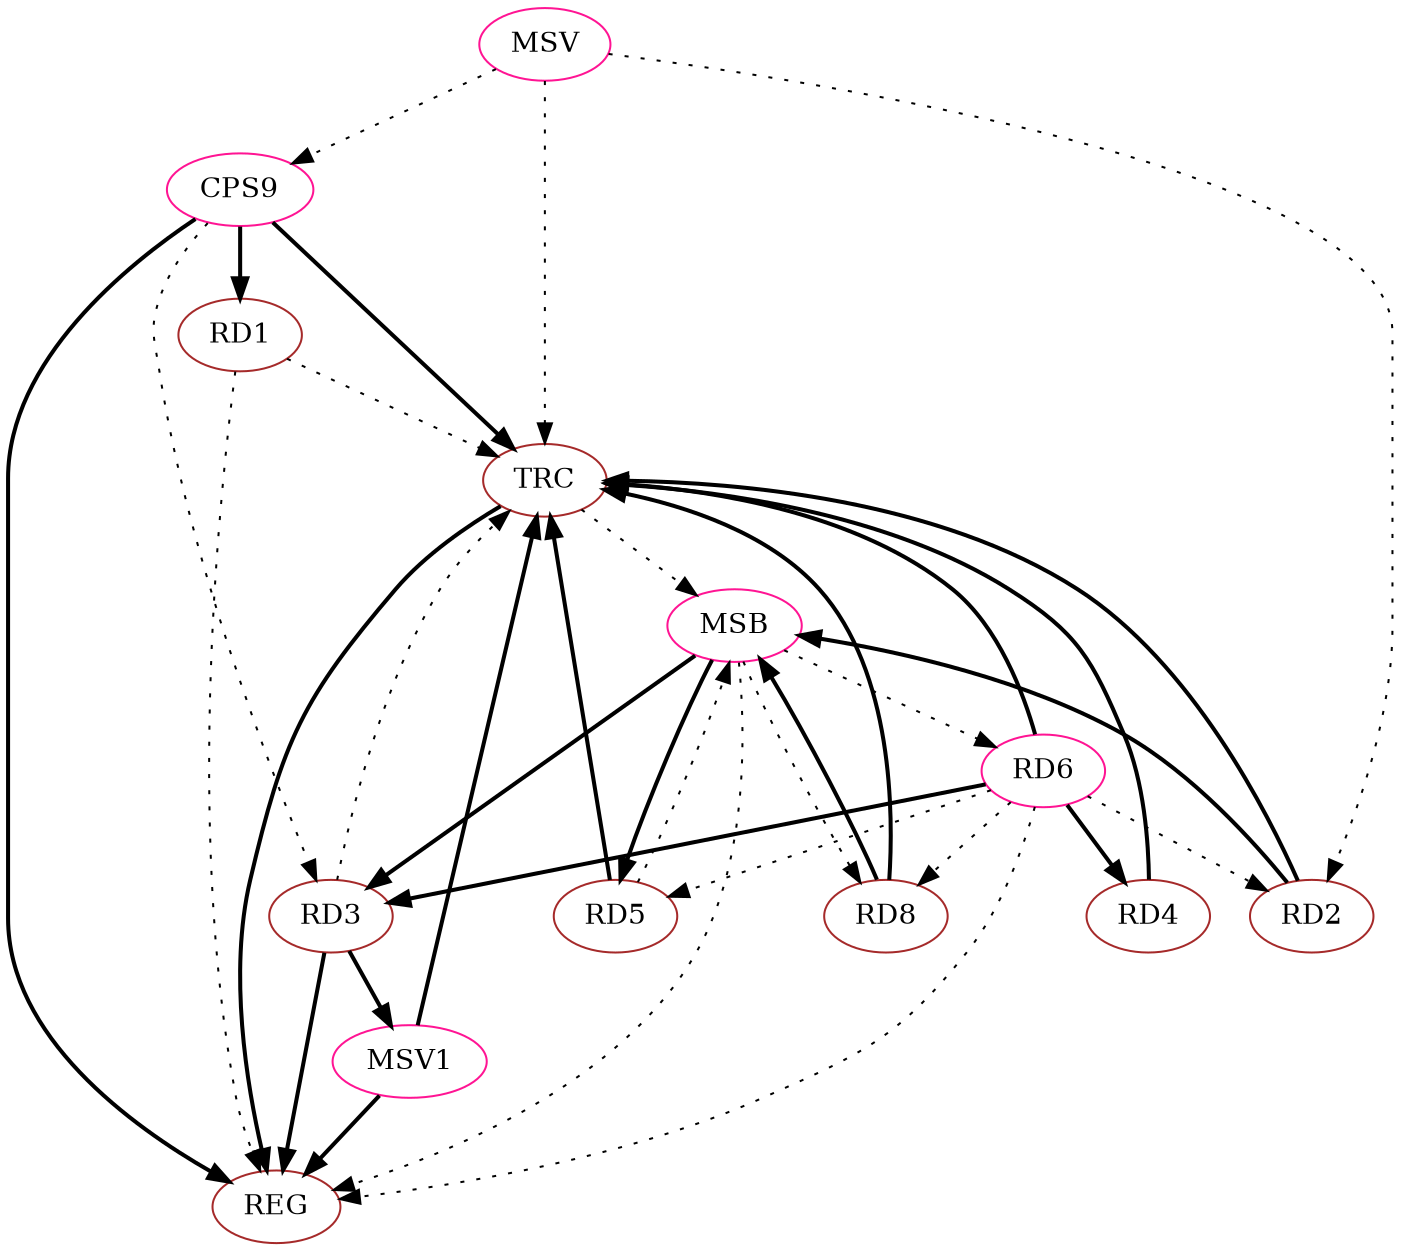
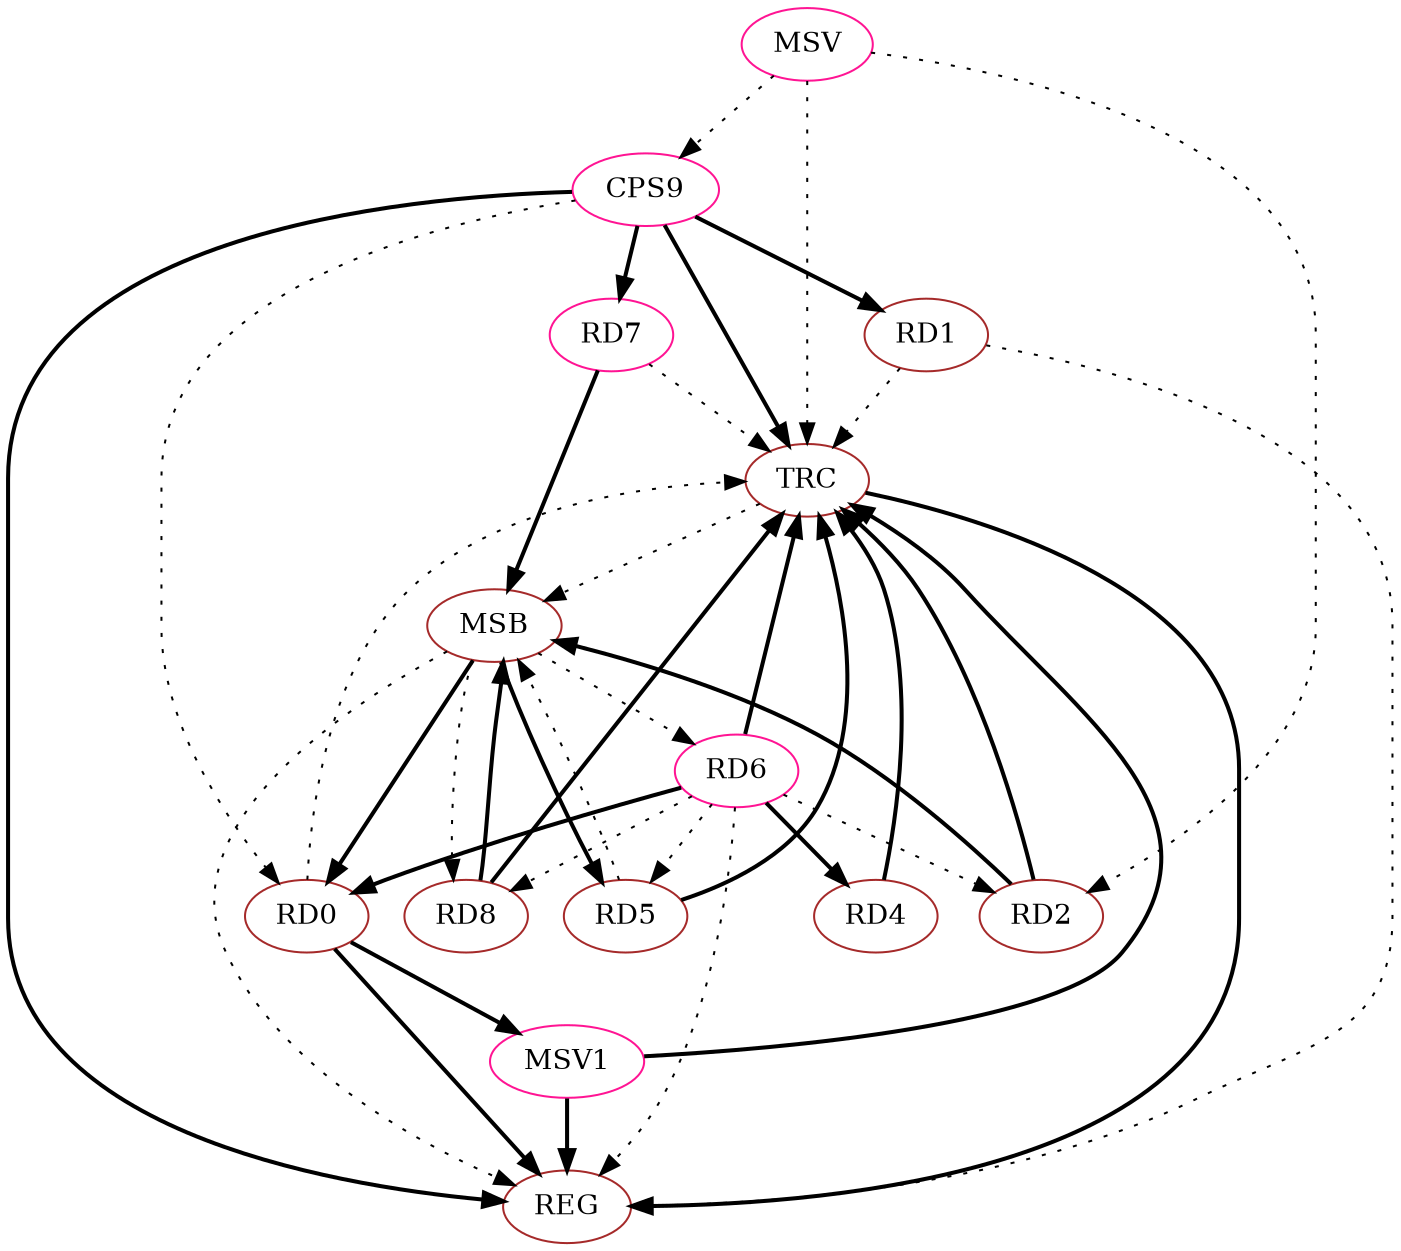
none -> (611, 335)
(735, 626) -> (494, 626)
(331, 916) -> (307, 916)
